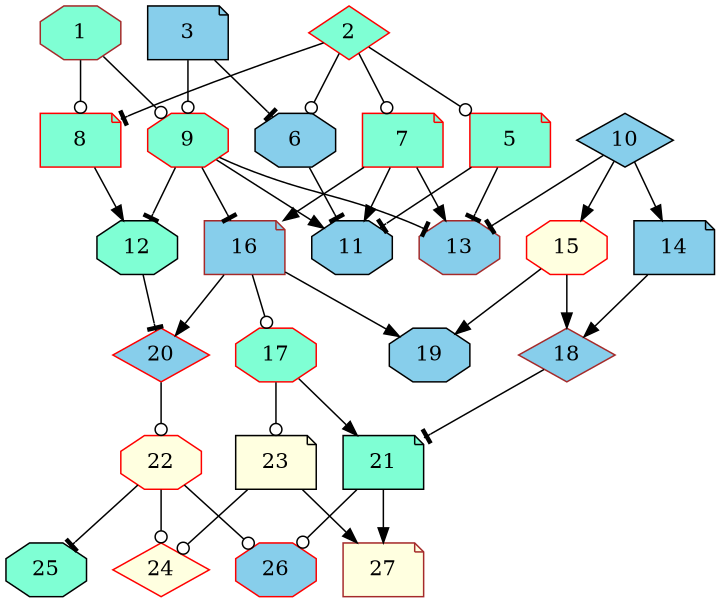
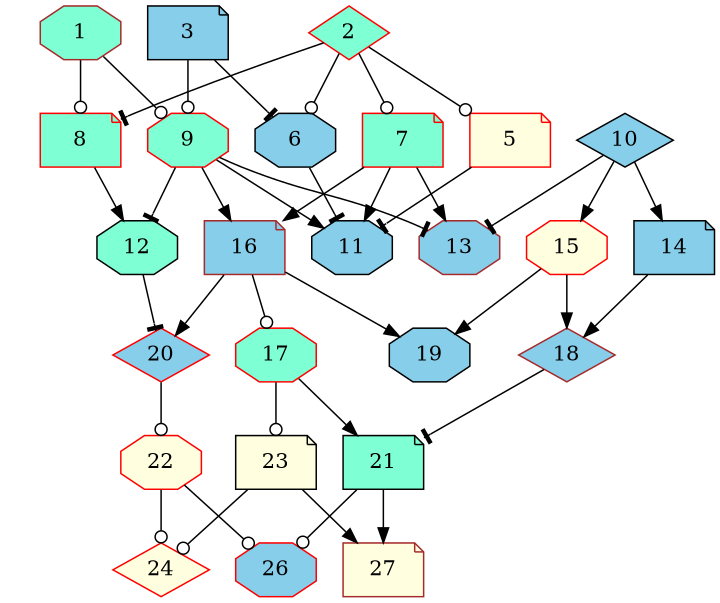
(510, 140) -> (510, 140)
(215, 191) -> (215, 191)
(486, 191) -> none
(46, 570) -> none
